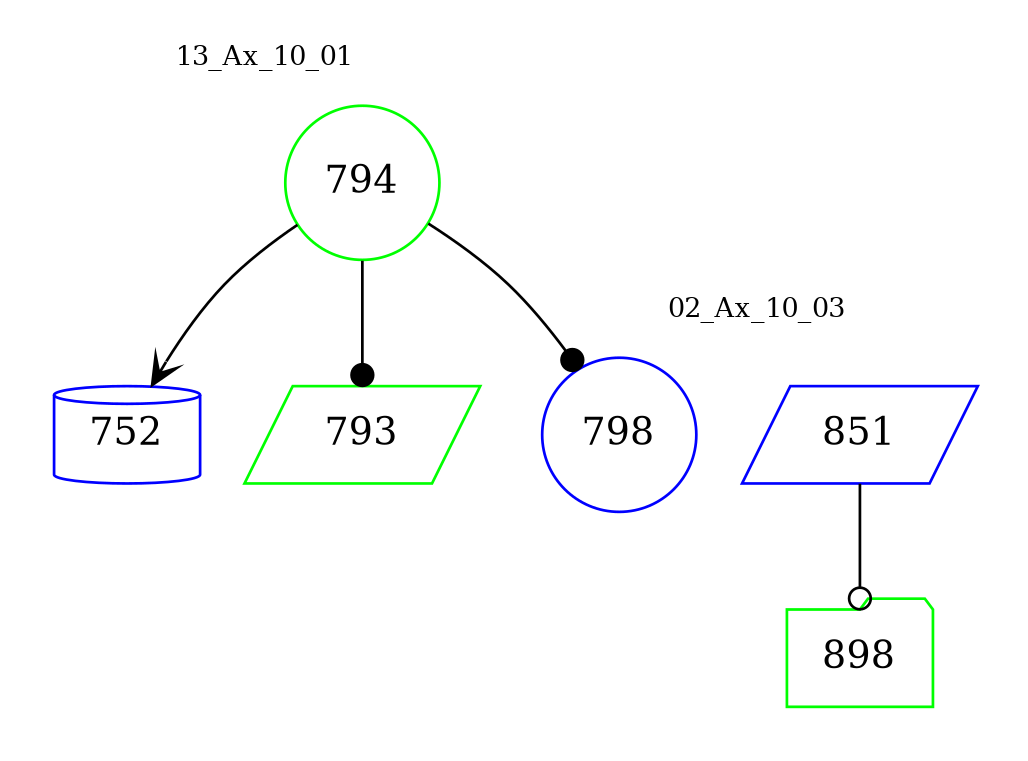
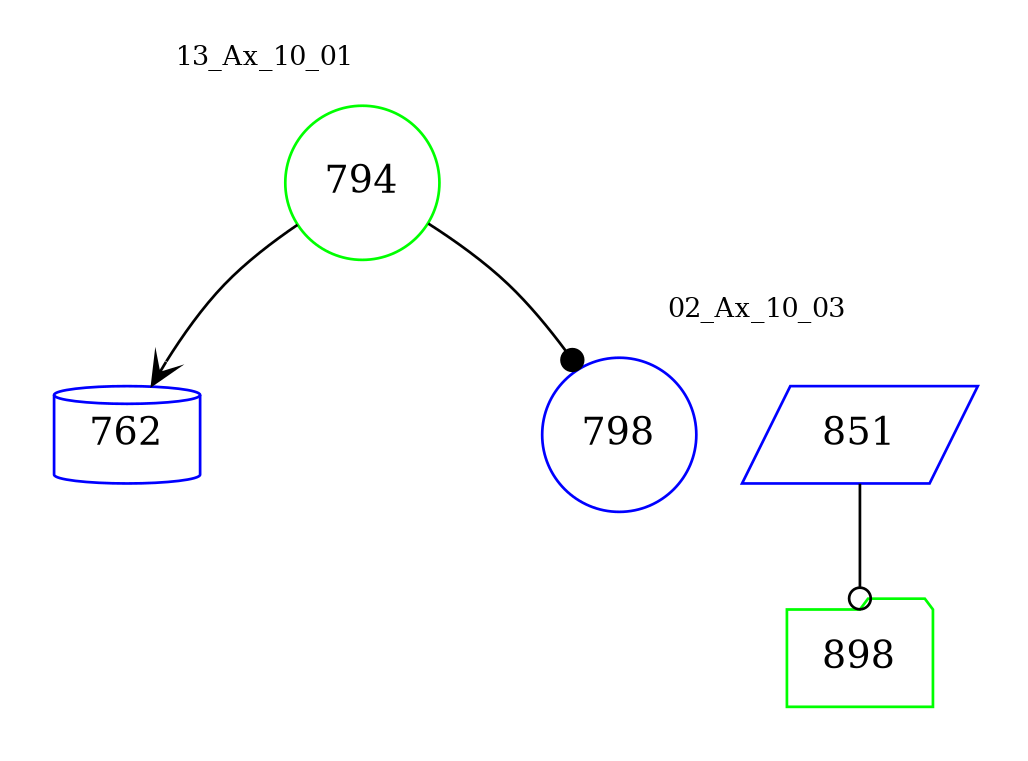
(127, 435) -> (127, 435)
(362, 435) -> none
